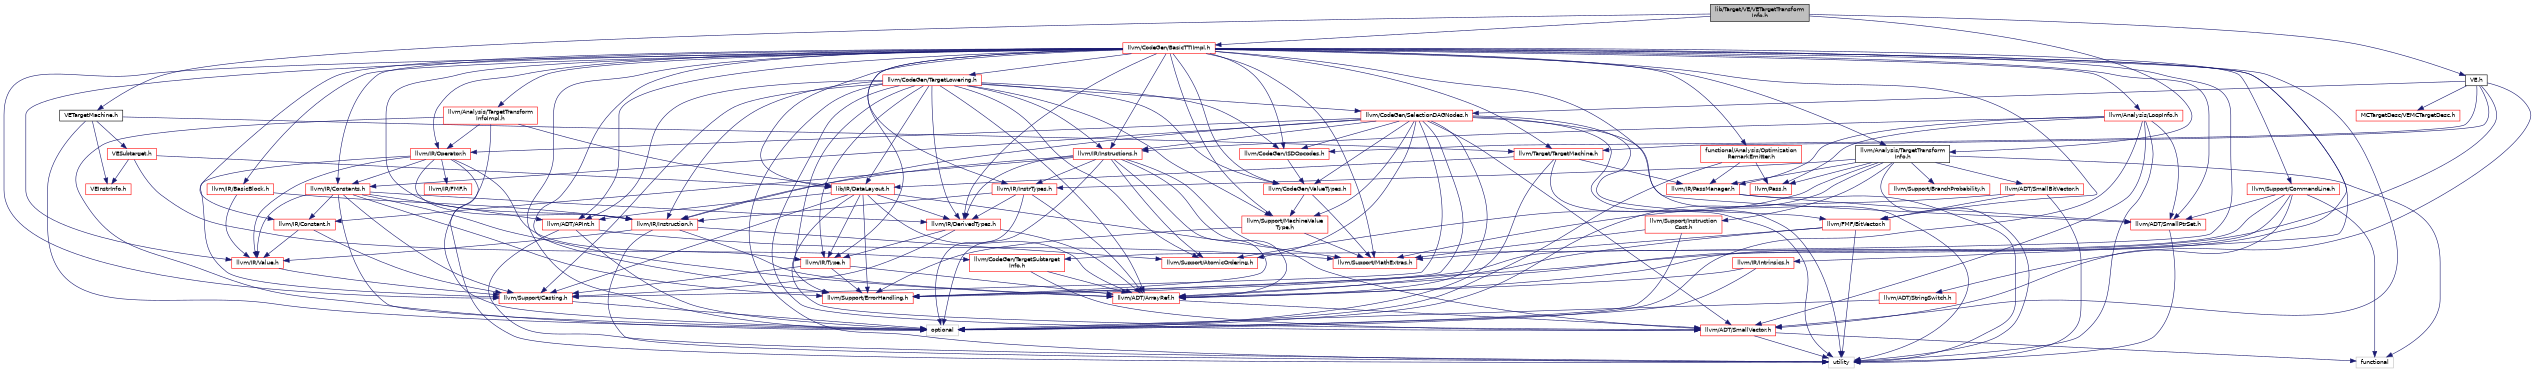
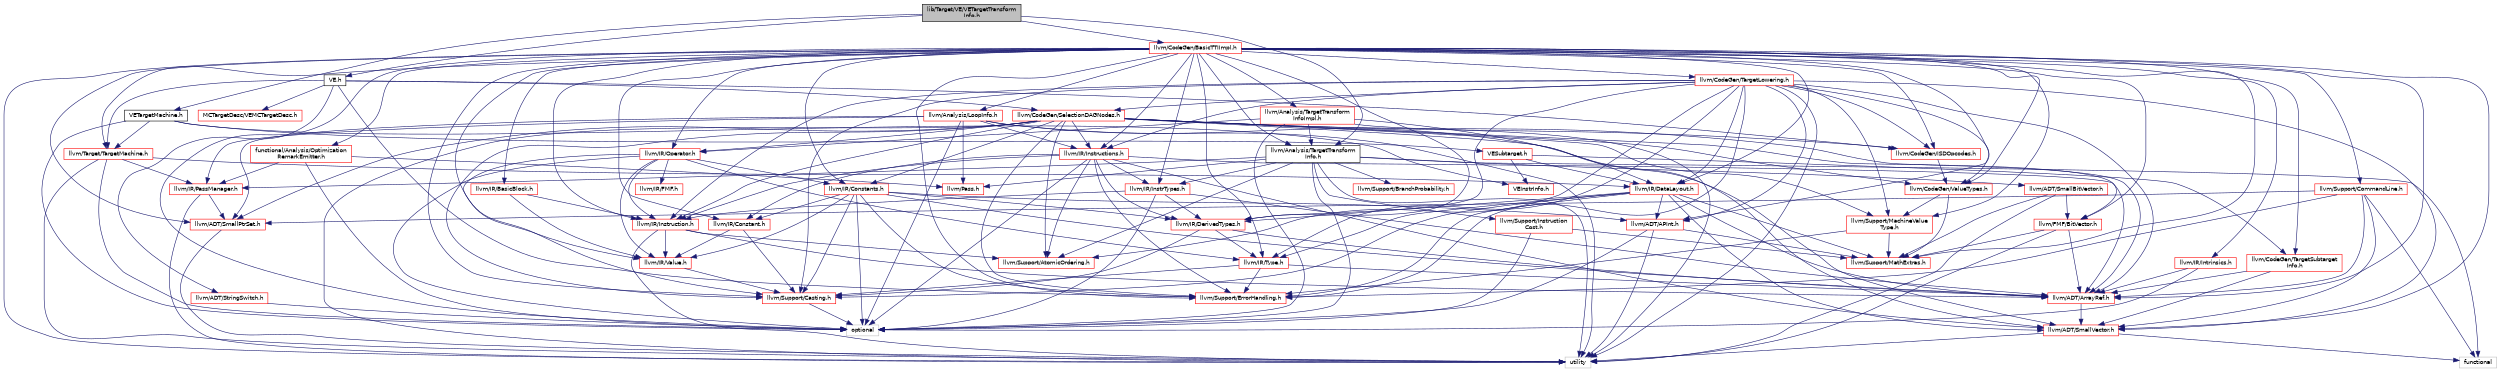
none -> (1310, 132)
(863, 189) -> (1664, 189)
